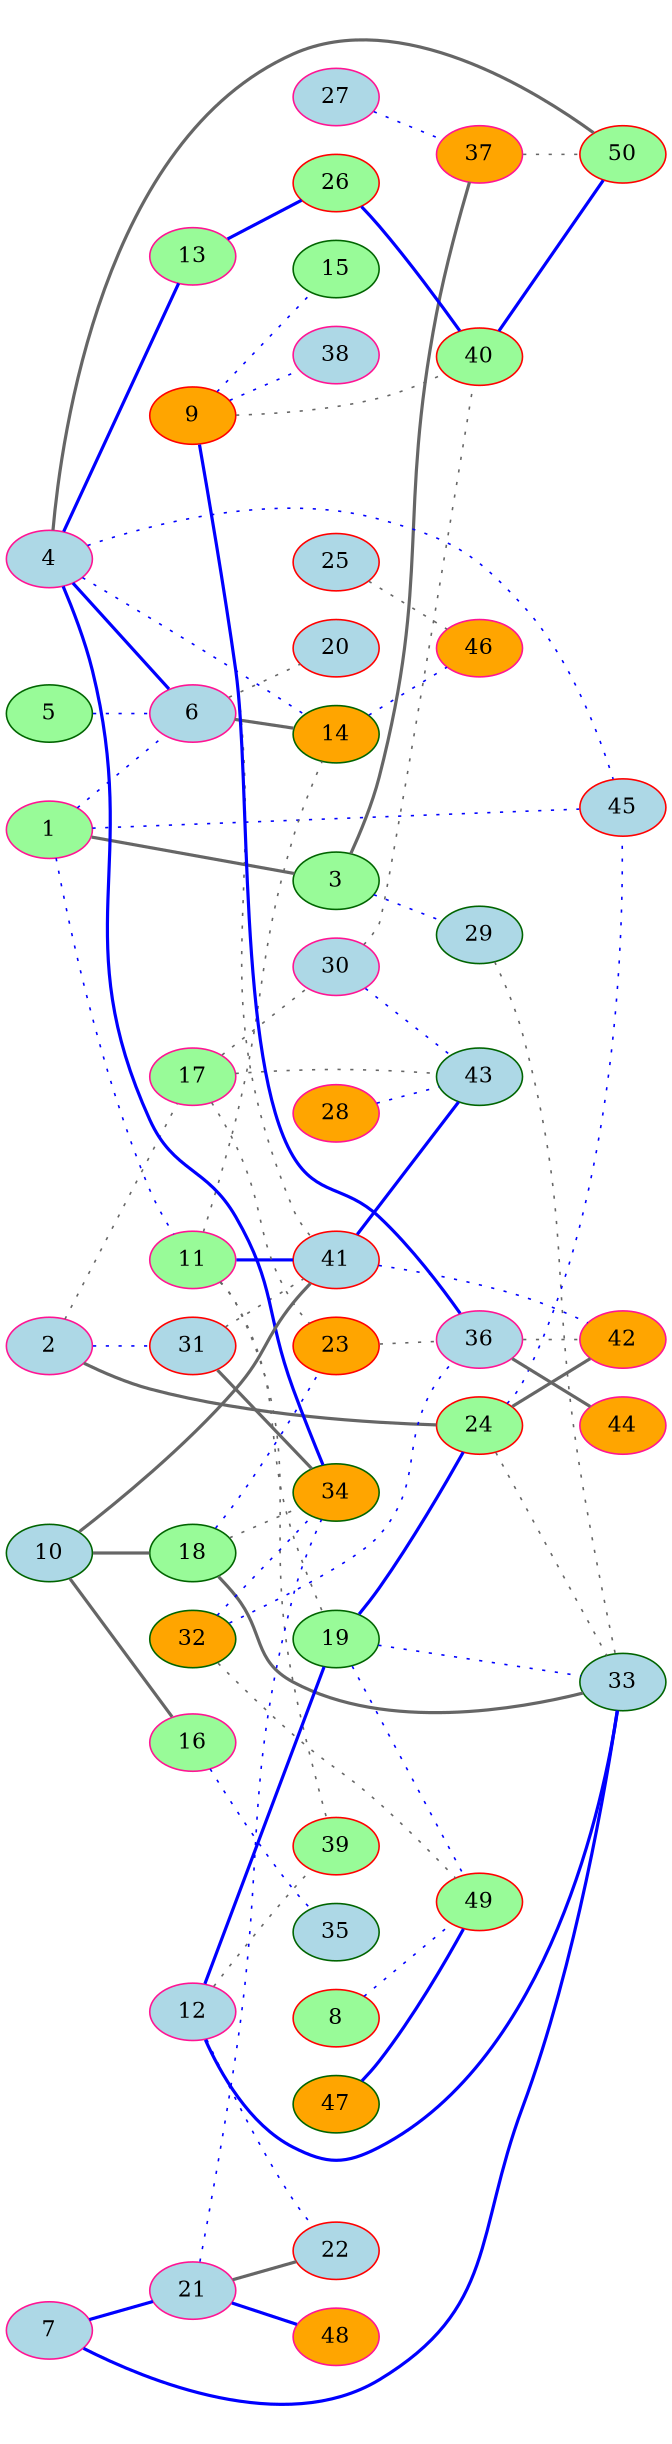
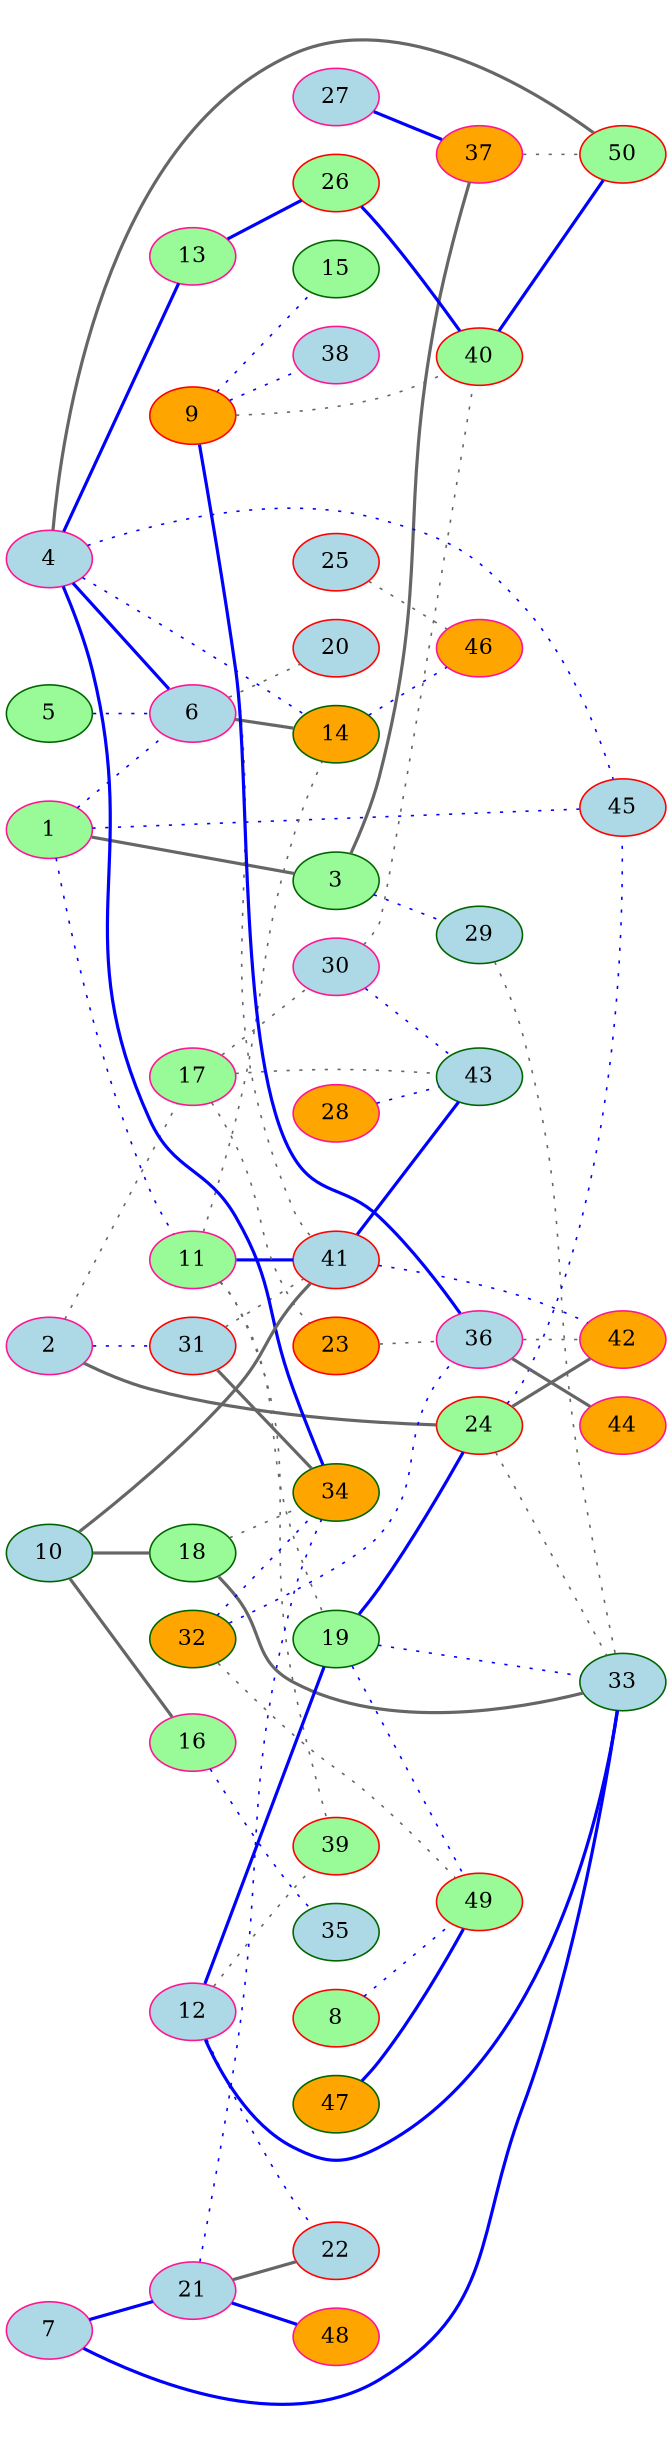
(408, 126) -> (408, 126)
(265, 1460) -> none
